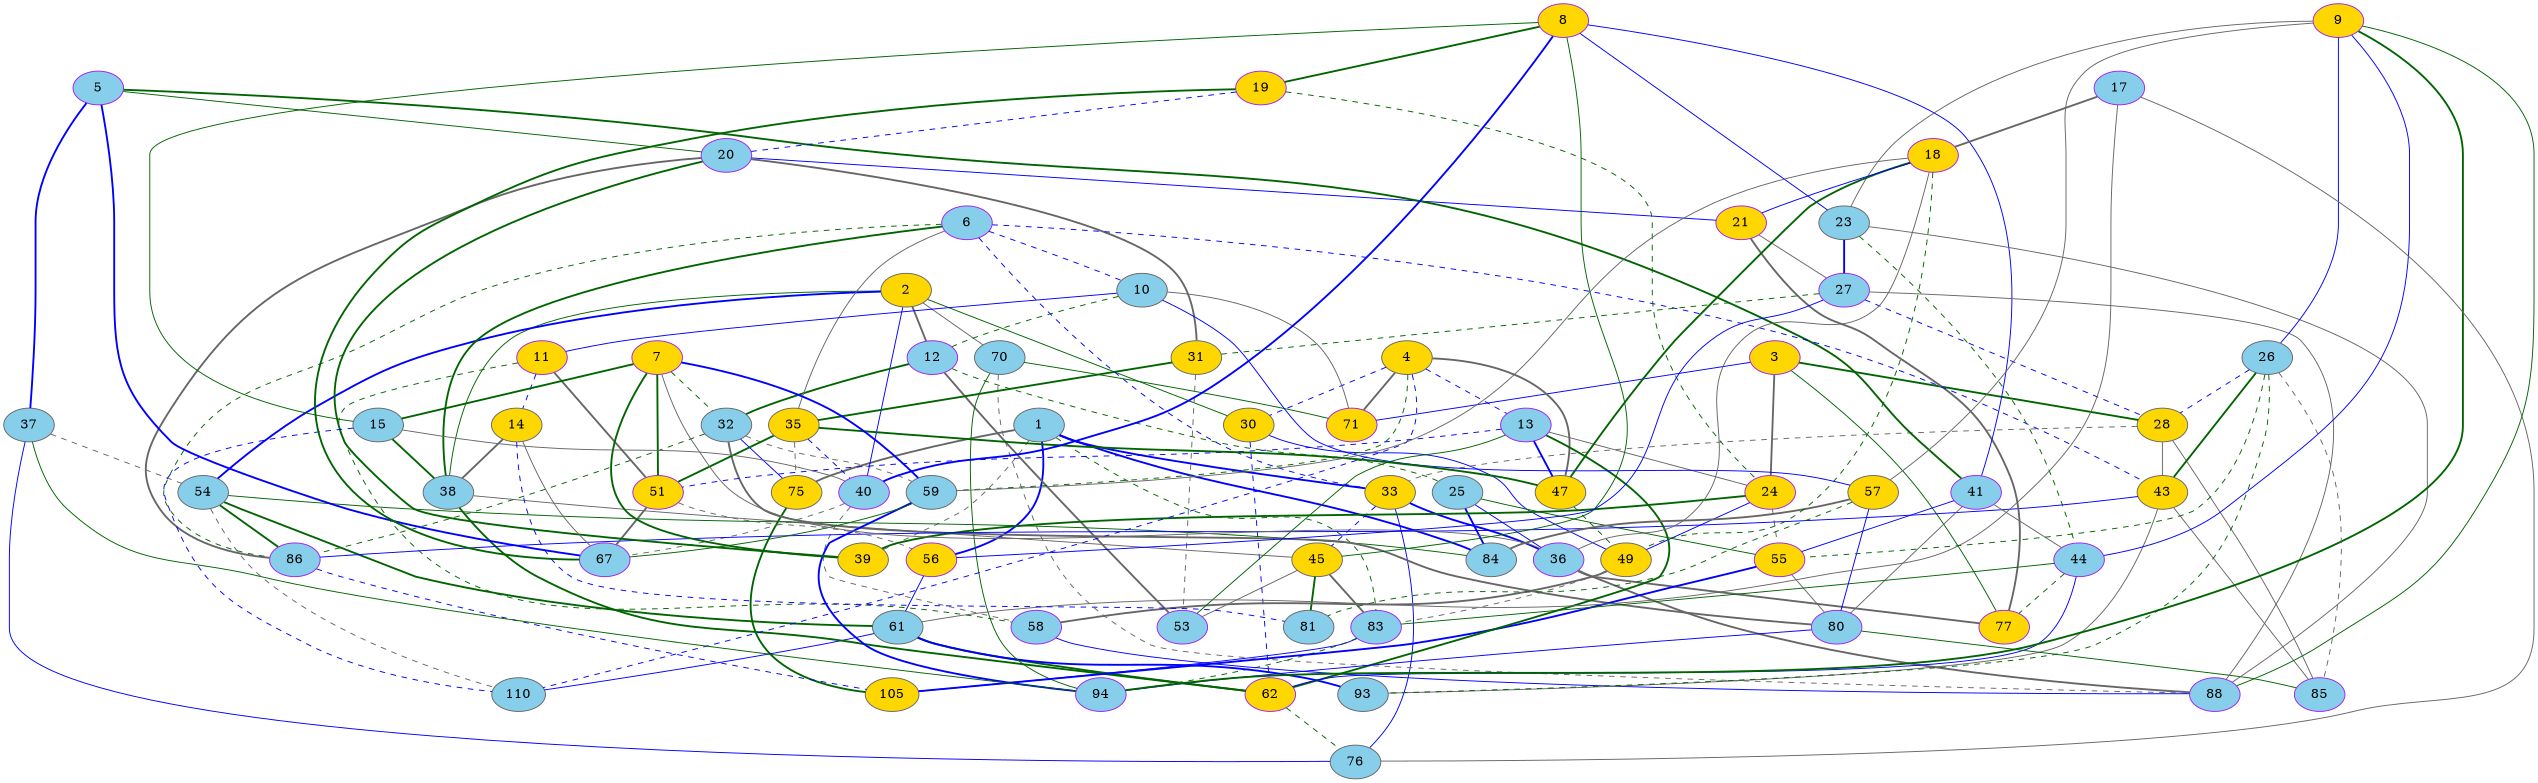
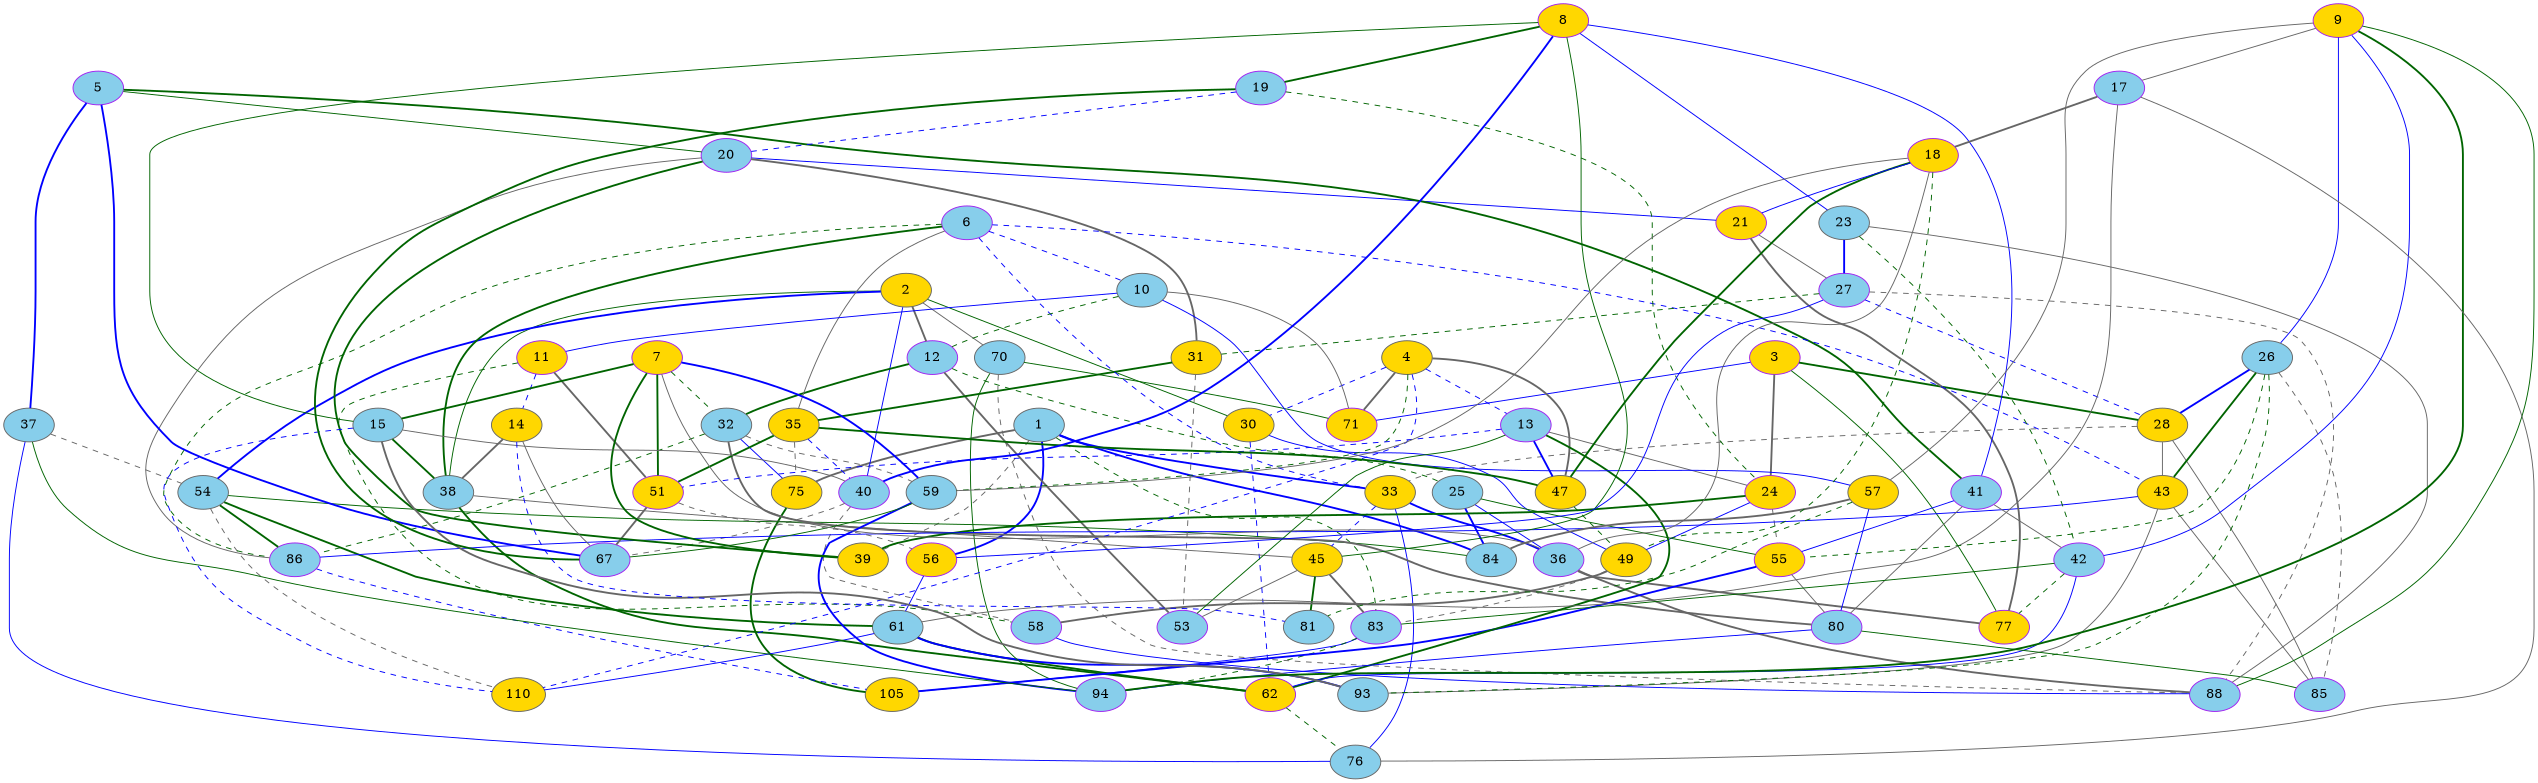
(2056, 58) -> (2229, 54)
(1261, 88) -> (1261, 88)
(302, 278) -> (302, 278)
(2272, 328) -> (2272, 328)
(2215, 391) -> (2215, 391)
(2079, 560) -> (2079, 560)
none -> (835, 594)
(519, 695) -> (519, 695)
